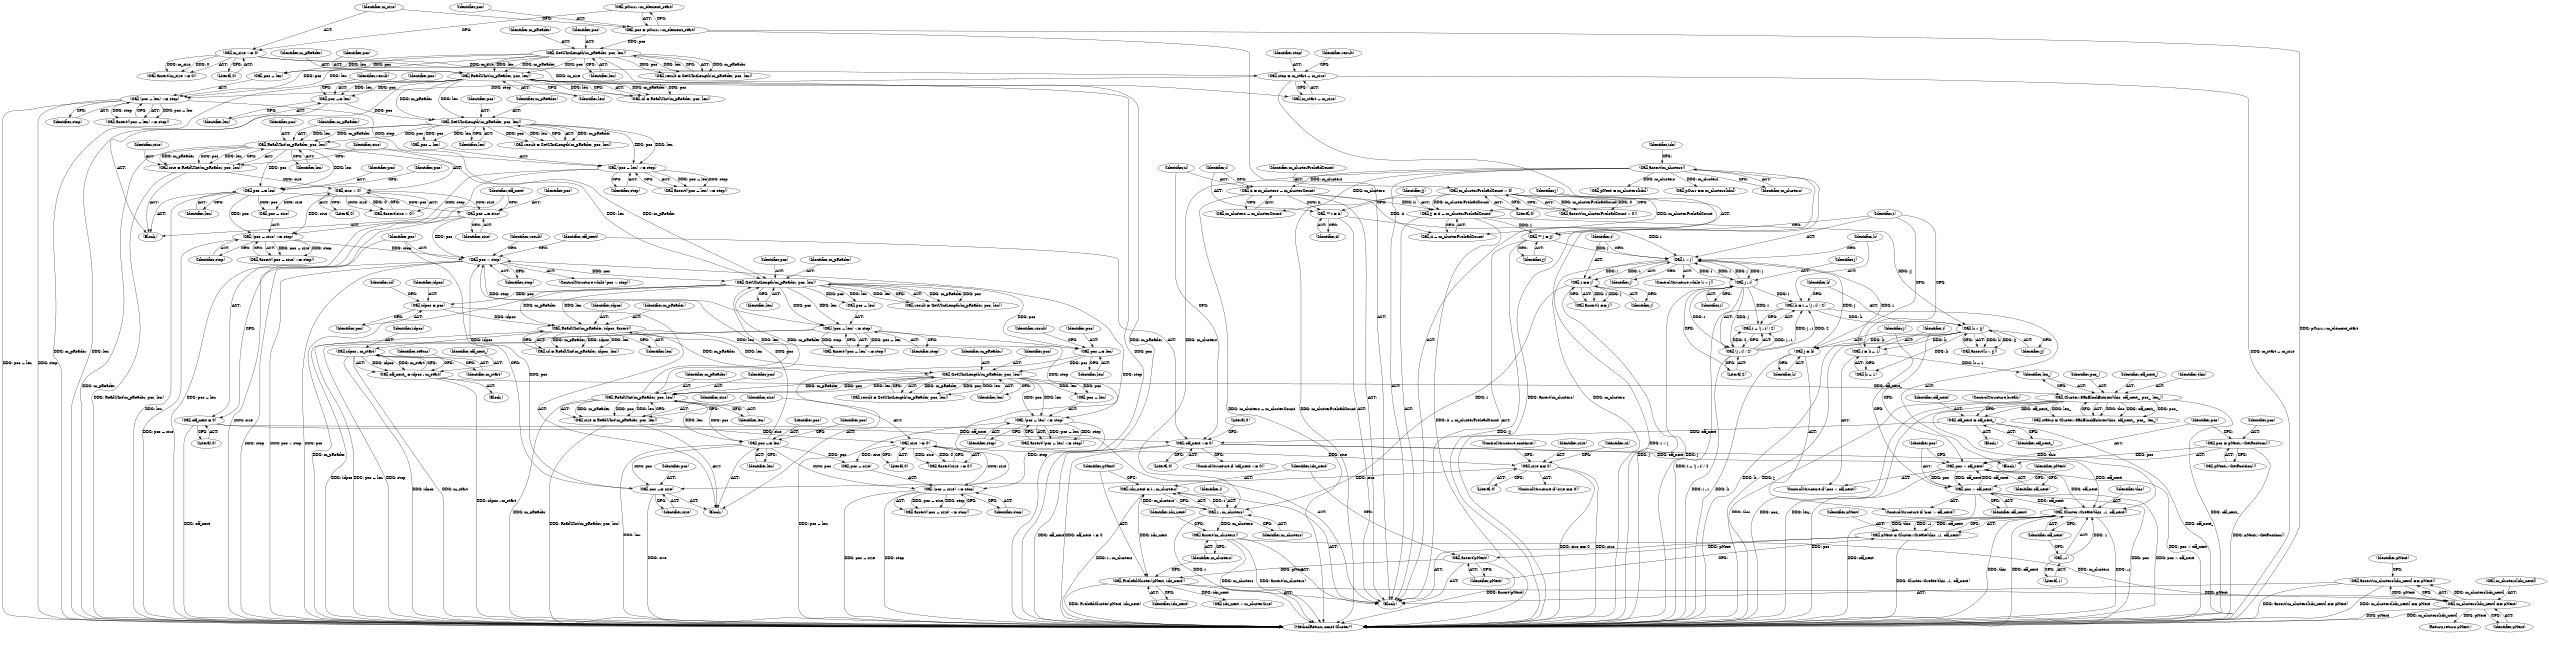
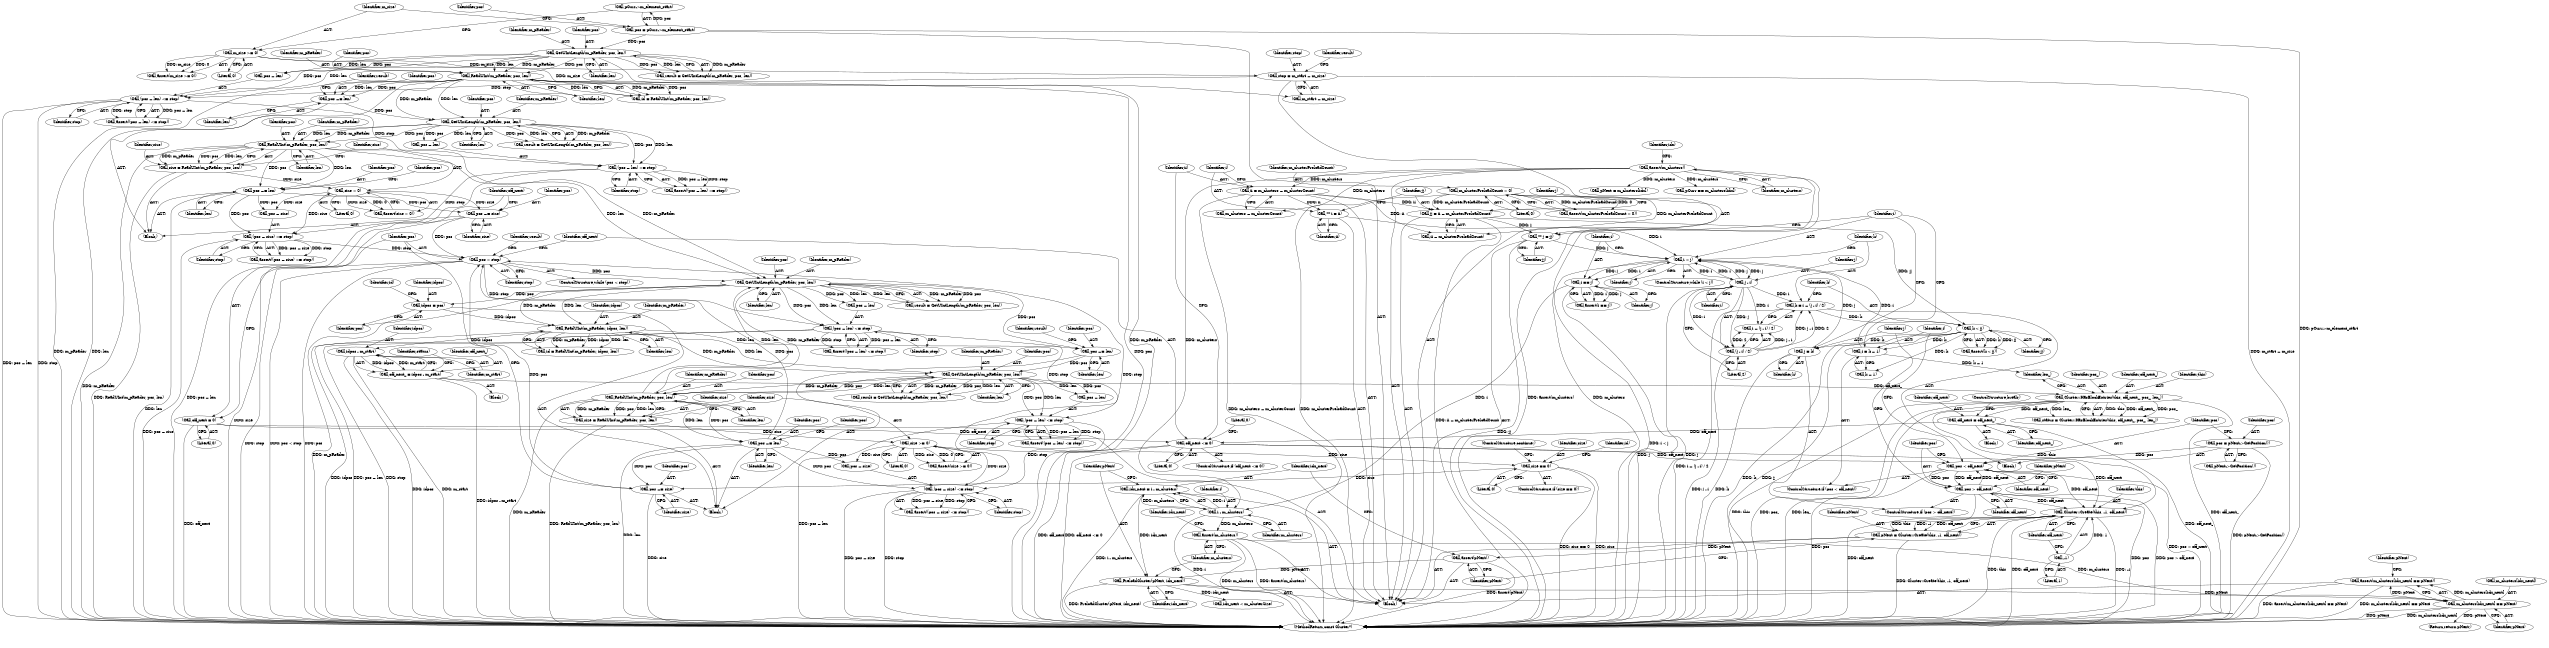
(662, 19) -> (662, 19)
(591, 329) -> (591, 329)
(1220, 455) -> (1220, 455)
